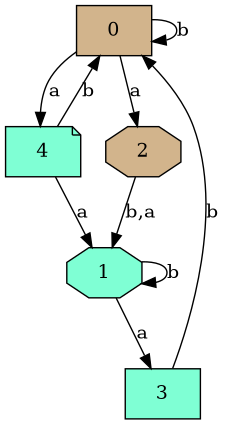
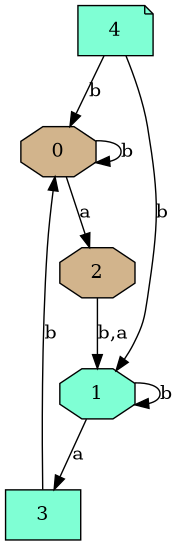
(114, 31) -> (58, 152)
(51, 78) -> none
(83, 212) -> (163, 212)
